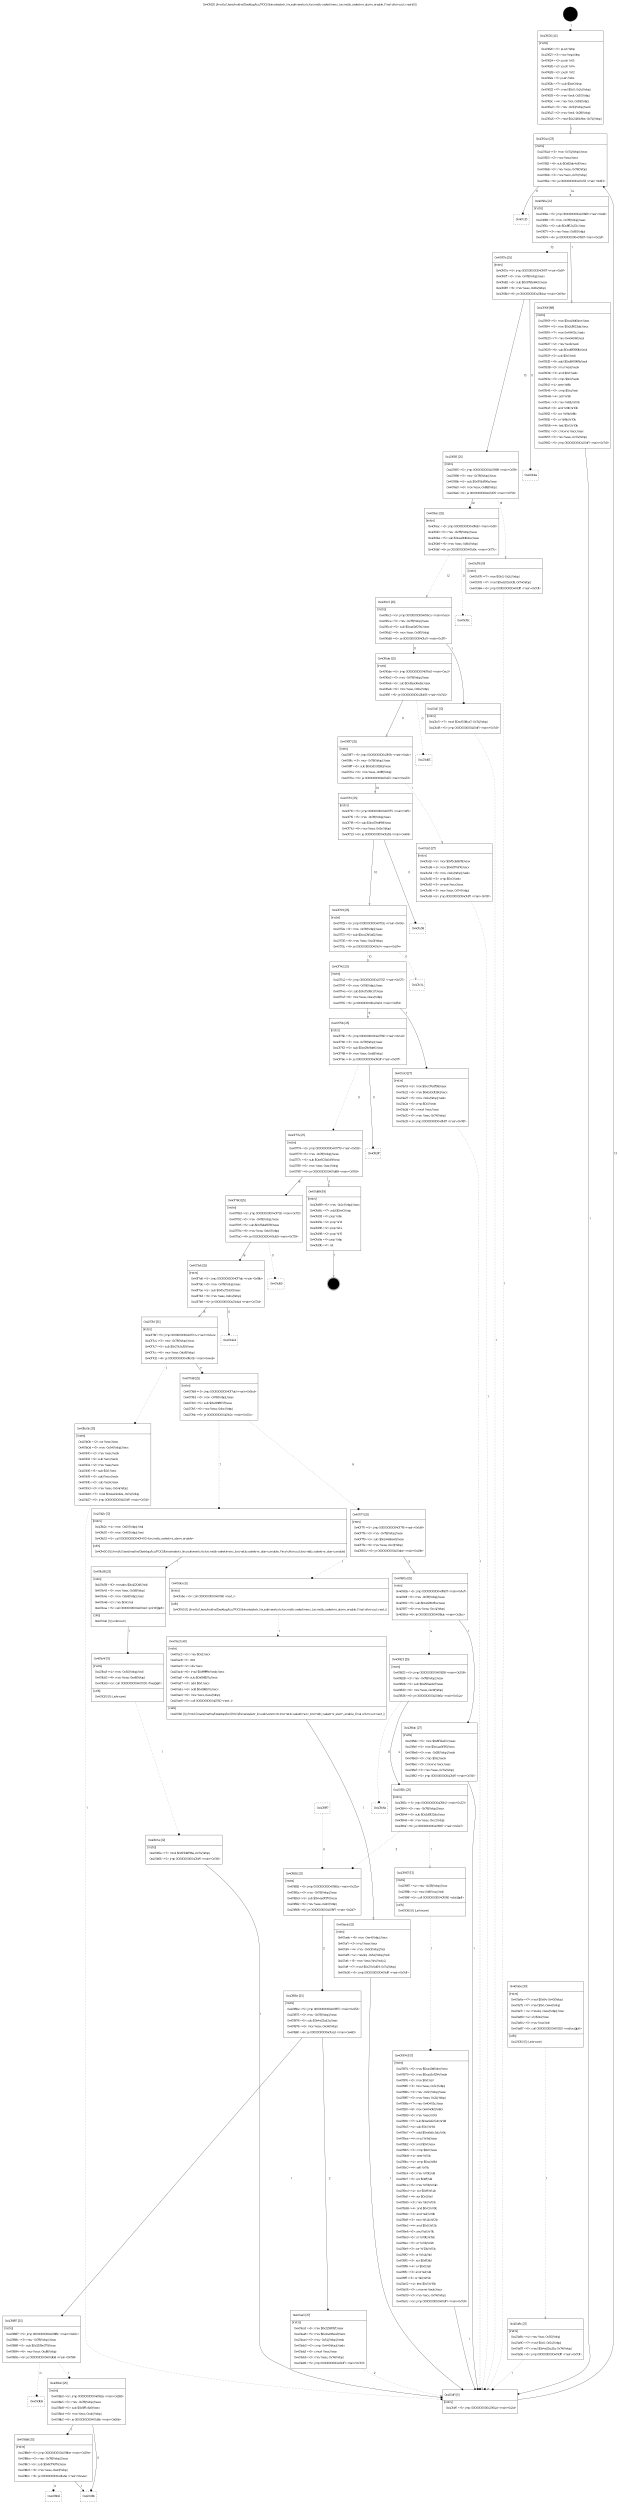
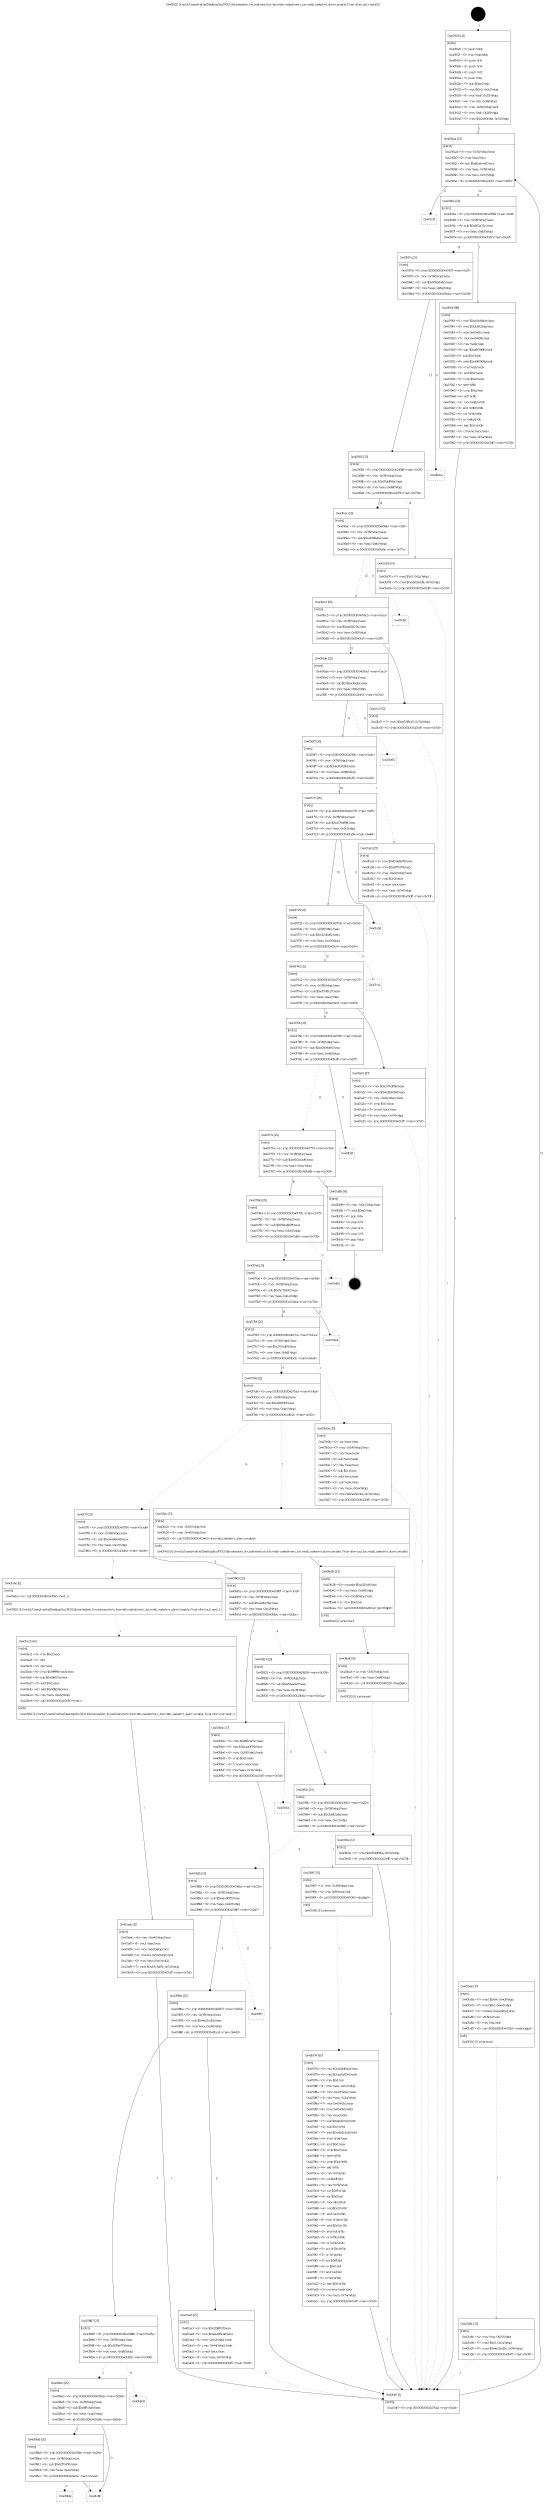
(322, 1840) -> (243, 1961)
